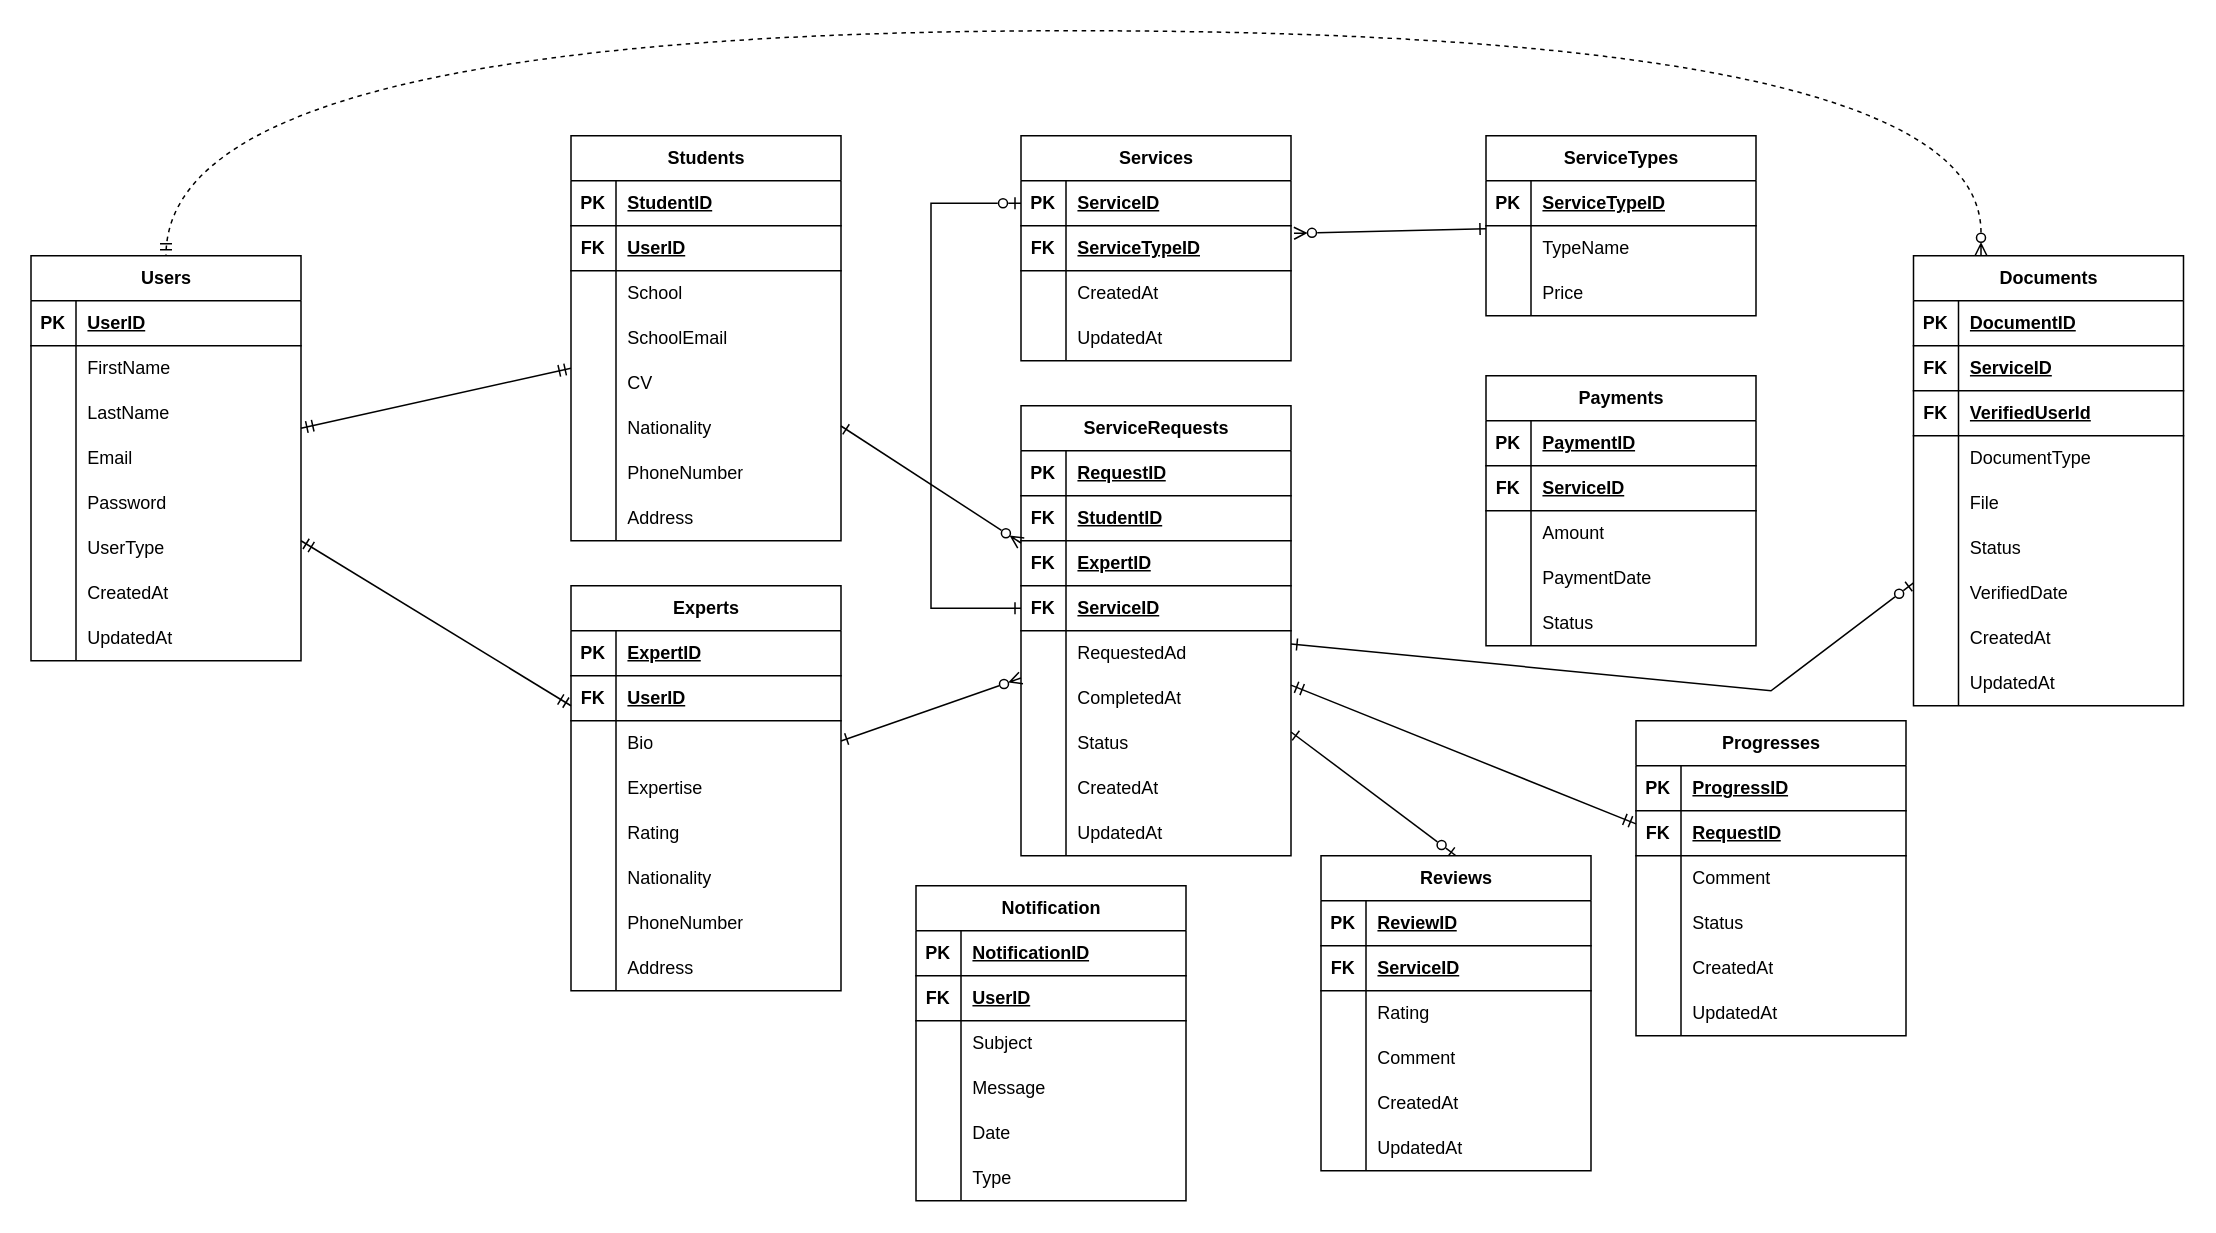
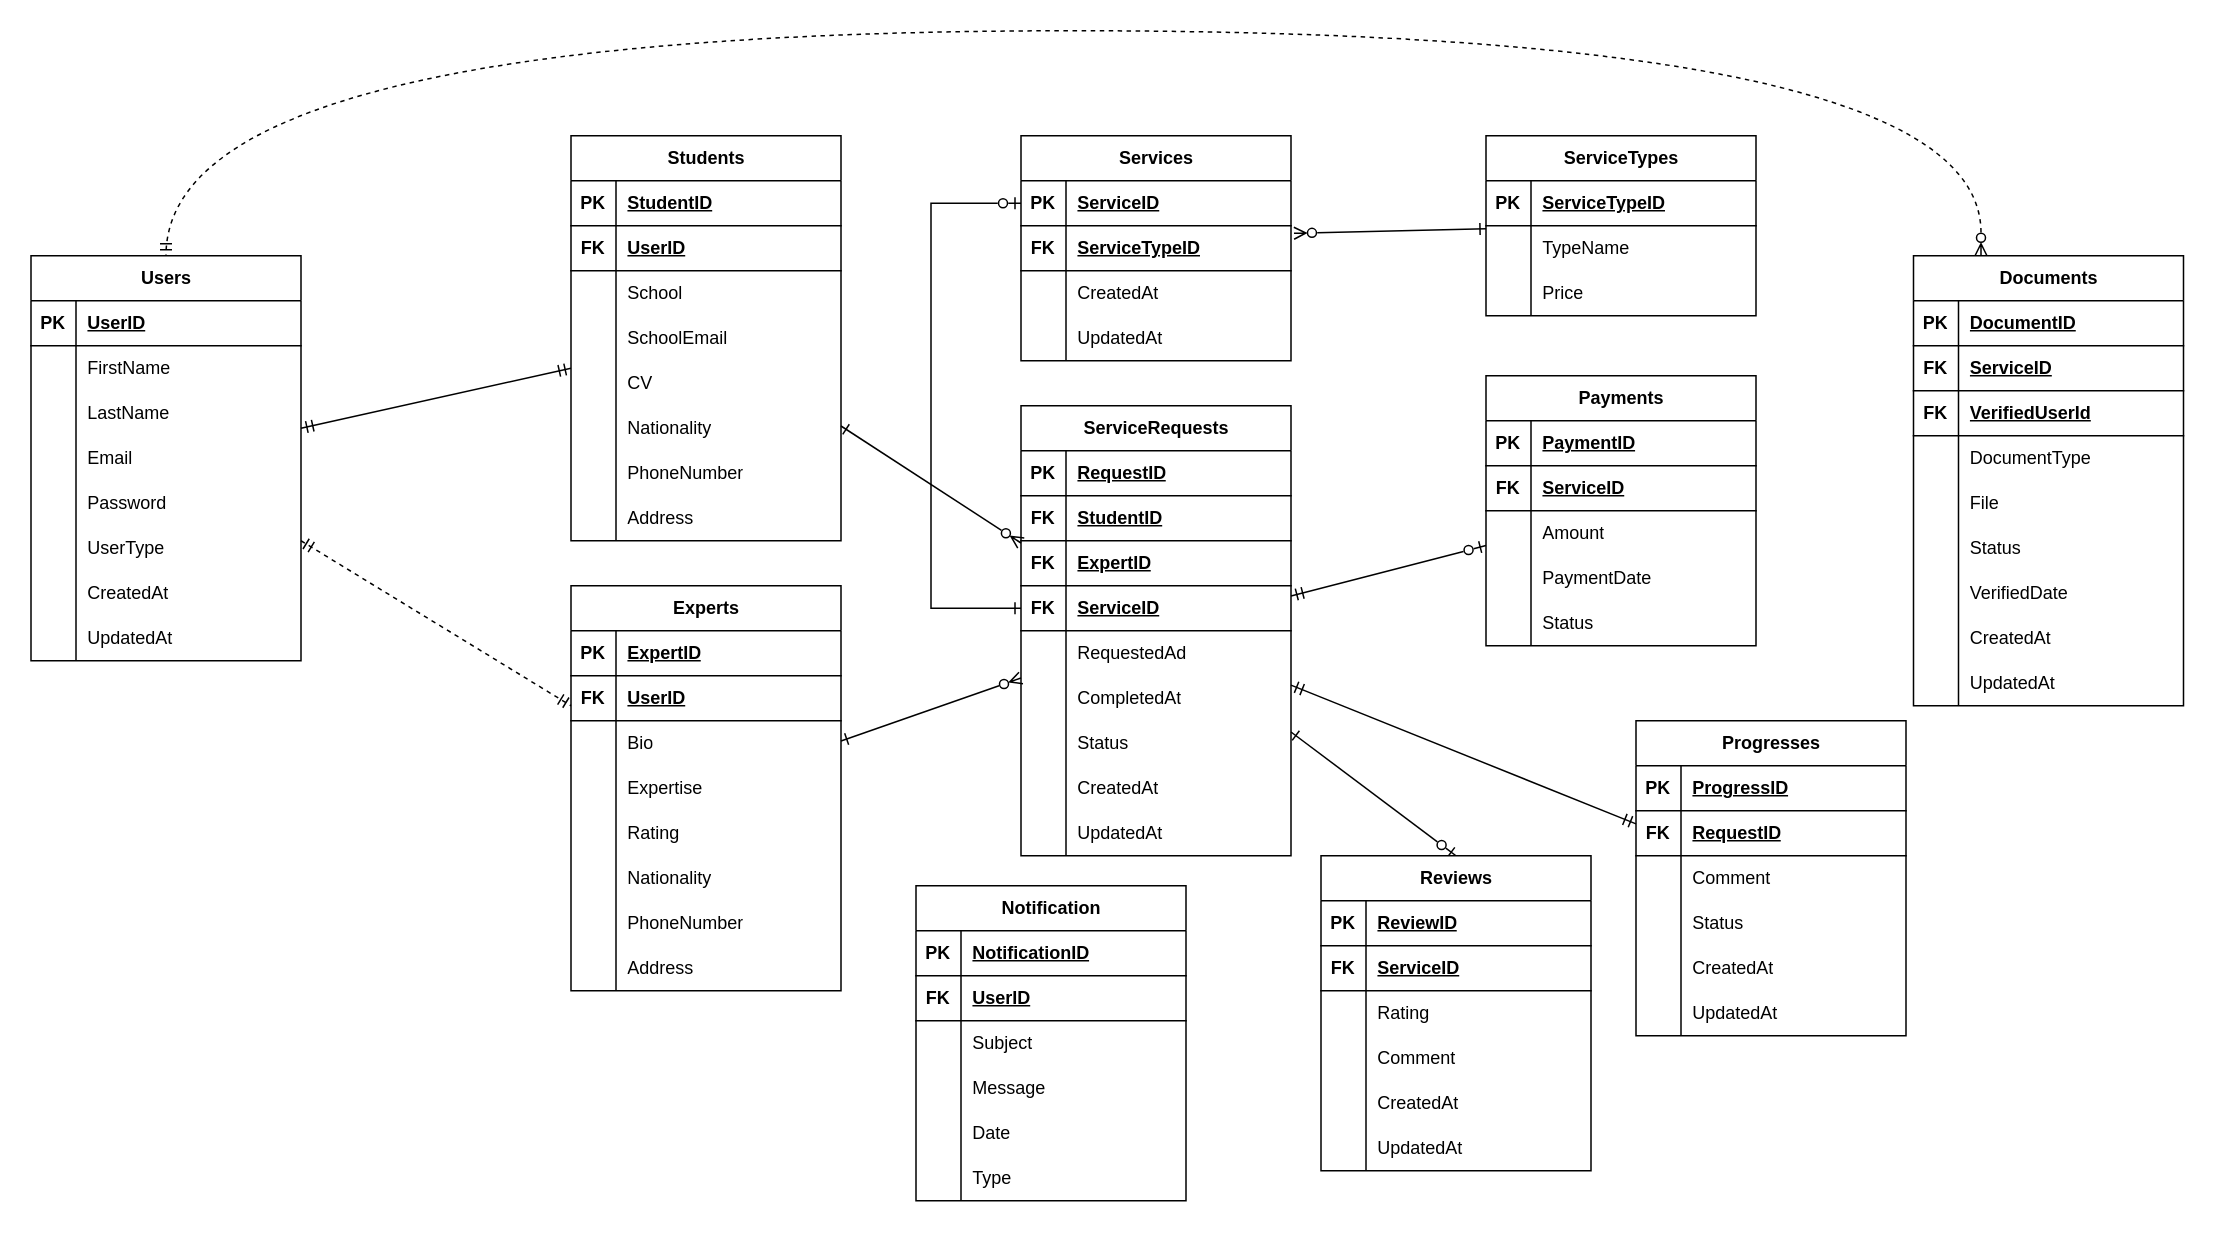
none -> (1378, 573)
(437, 624) -> (437, 624)
(1608, 675) -> none
